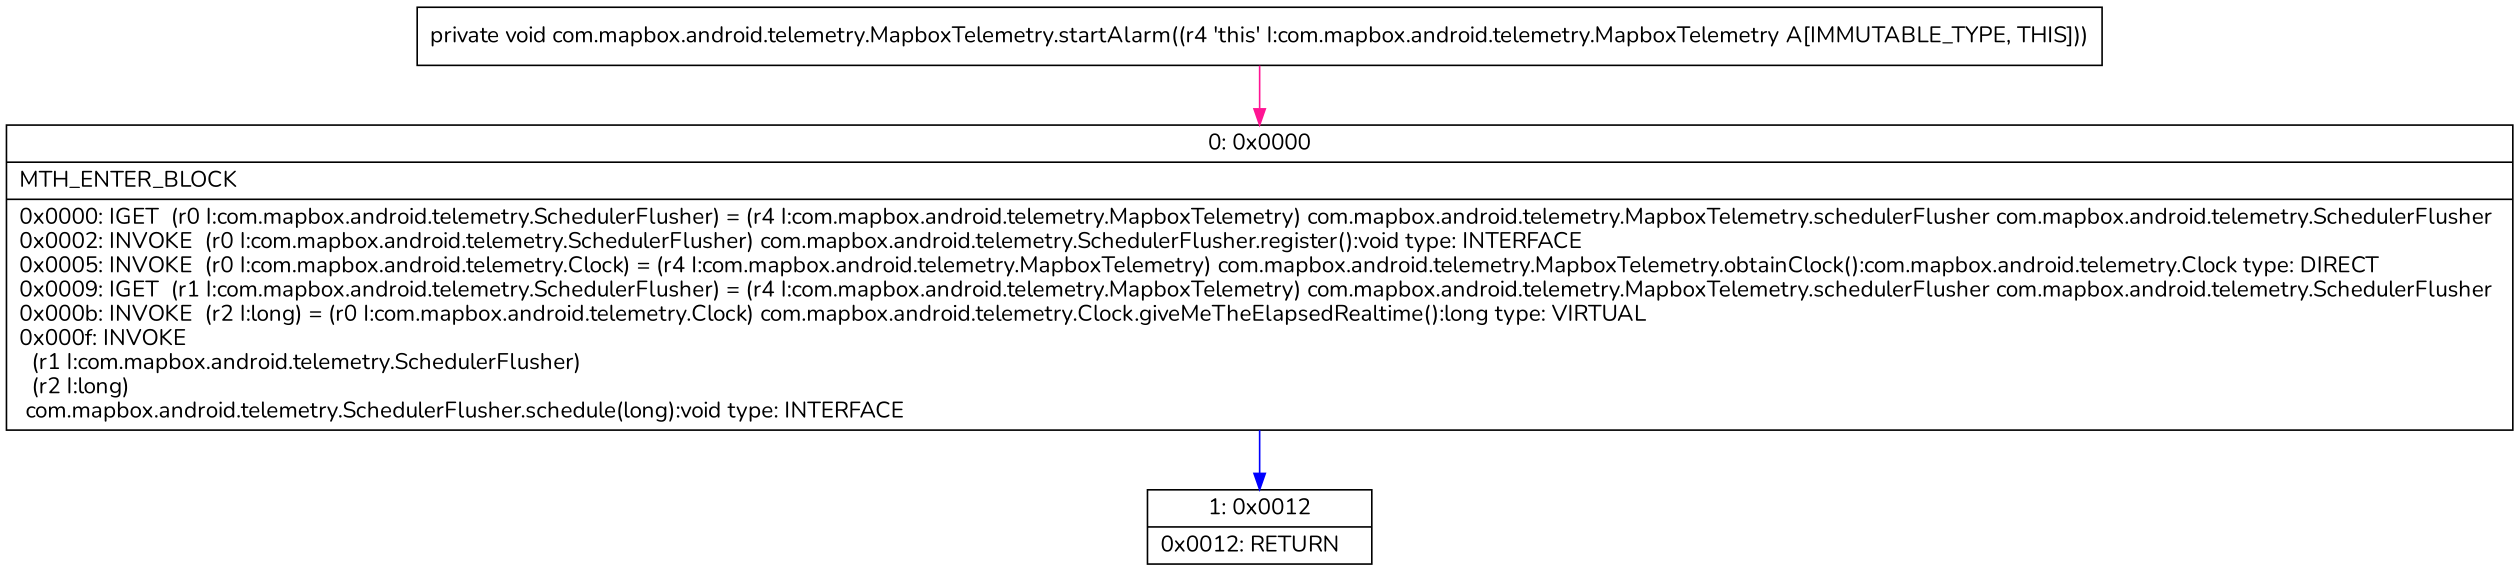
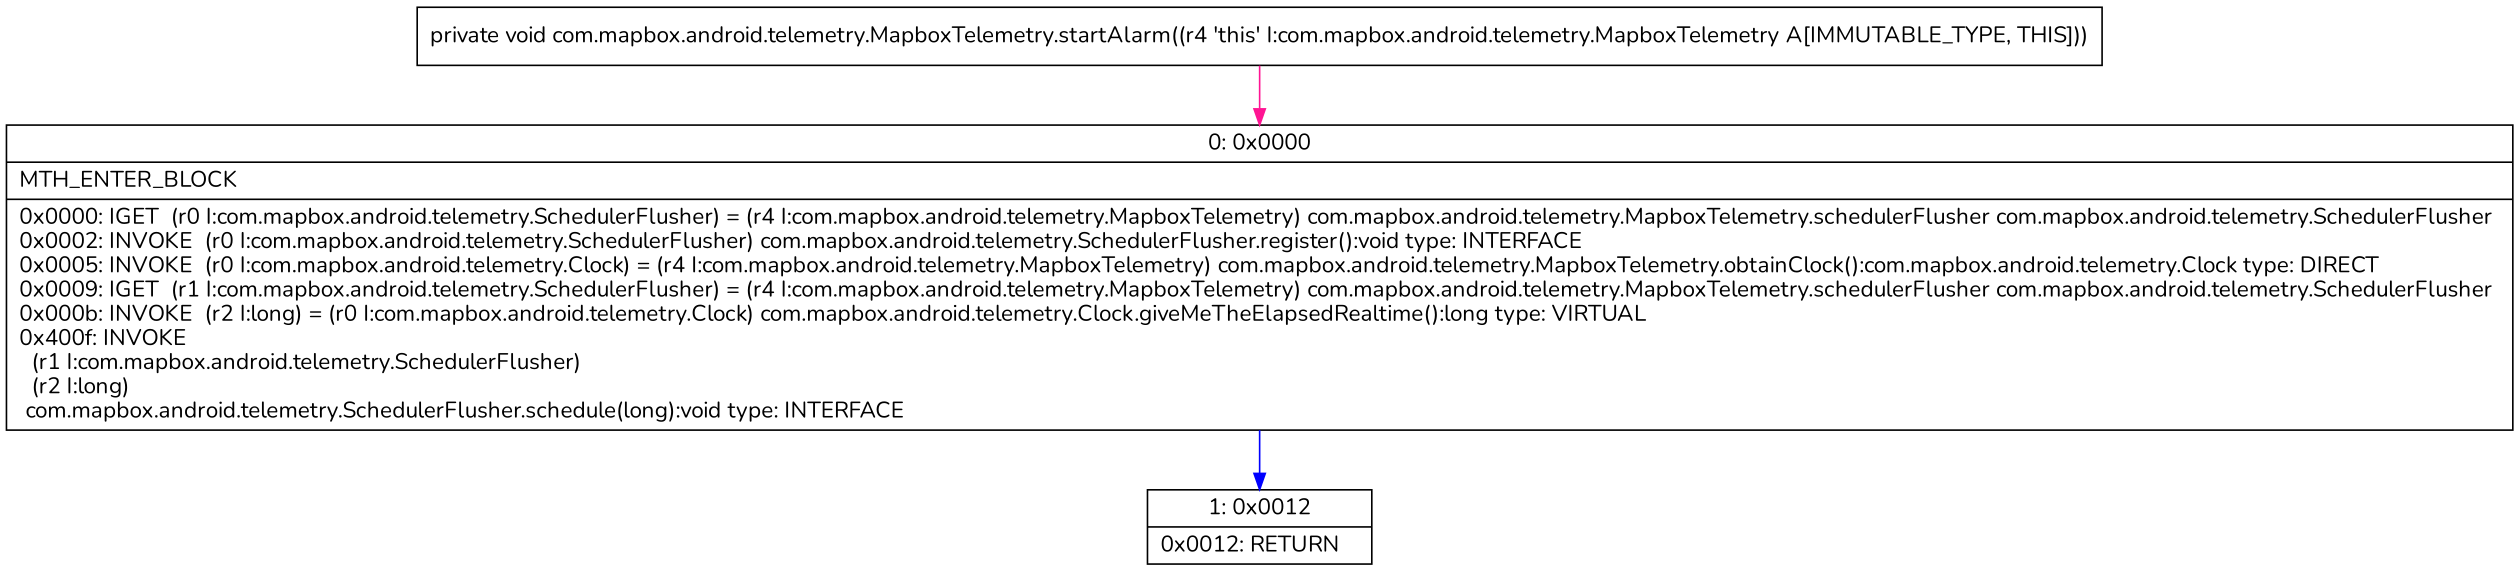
(110, 338) -> (110, 338)
